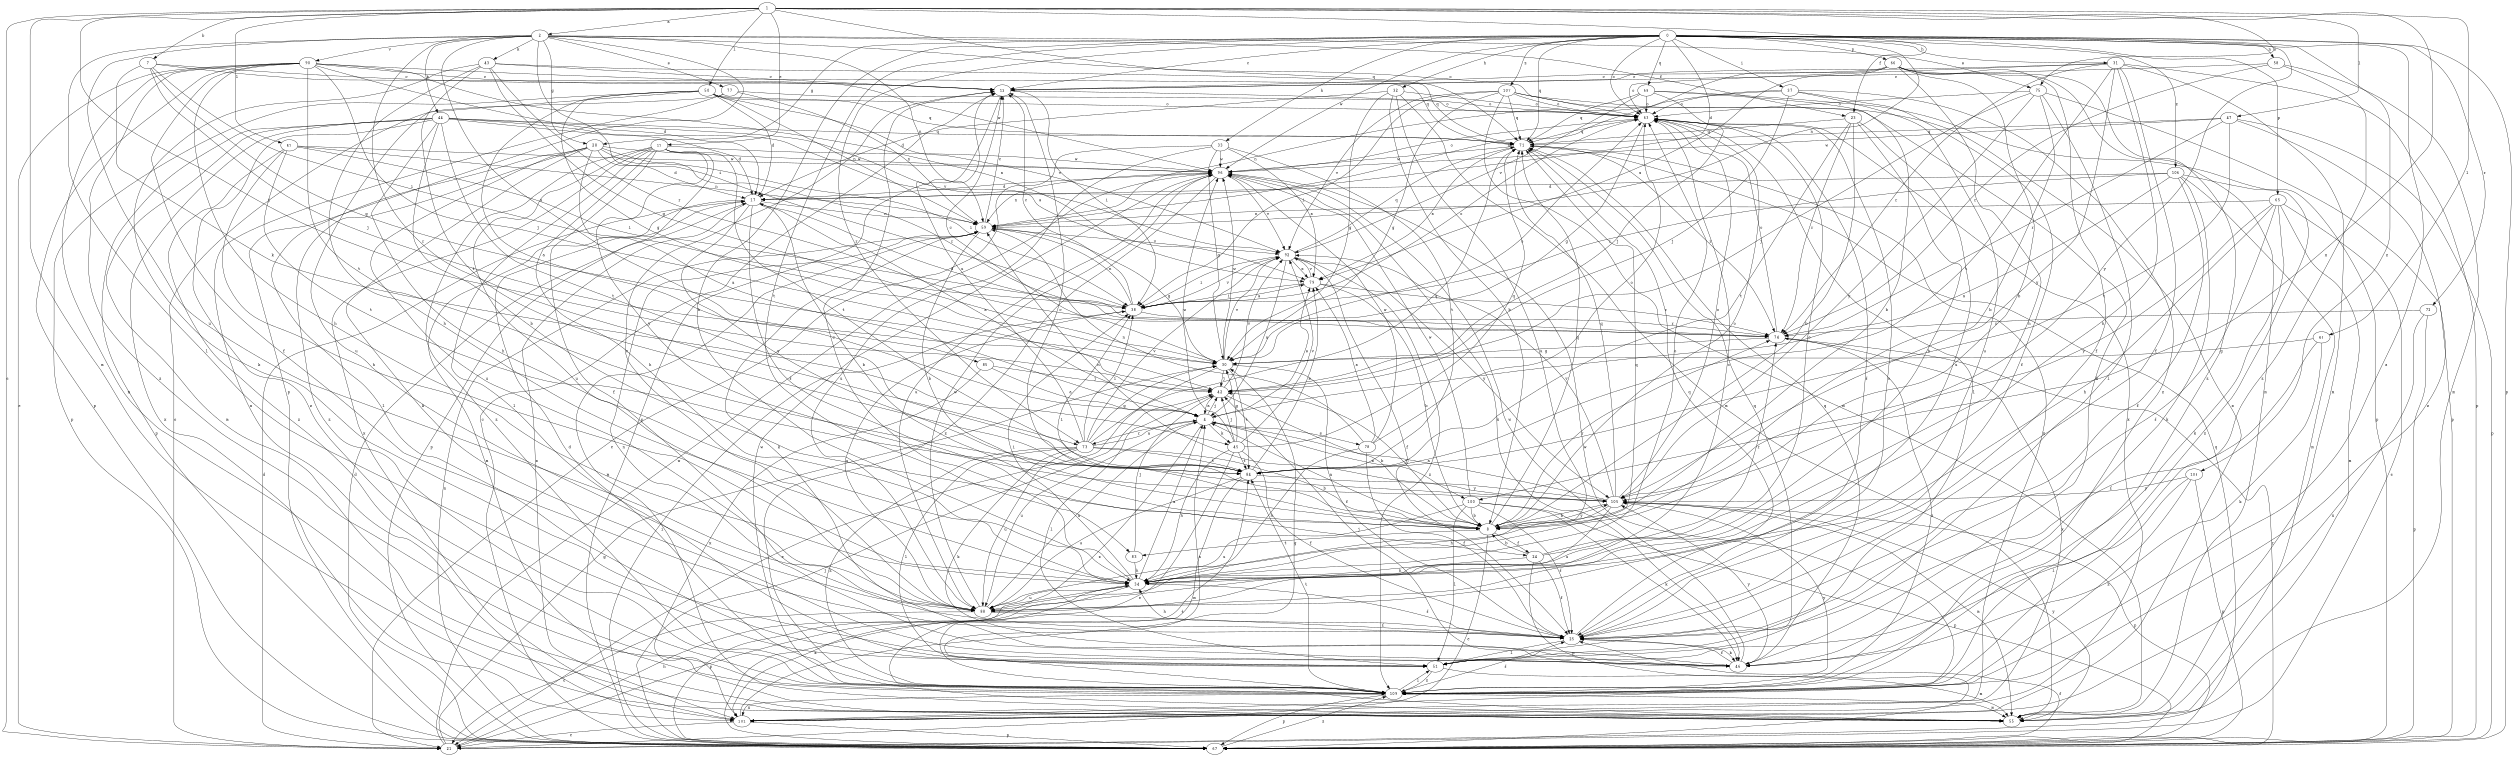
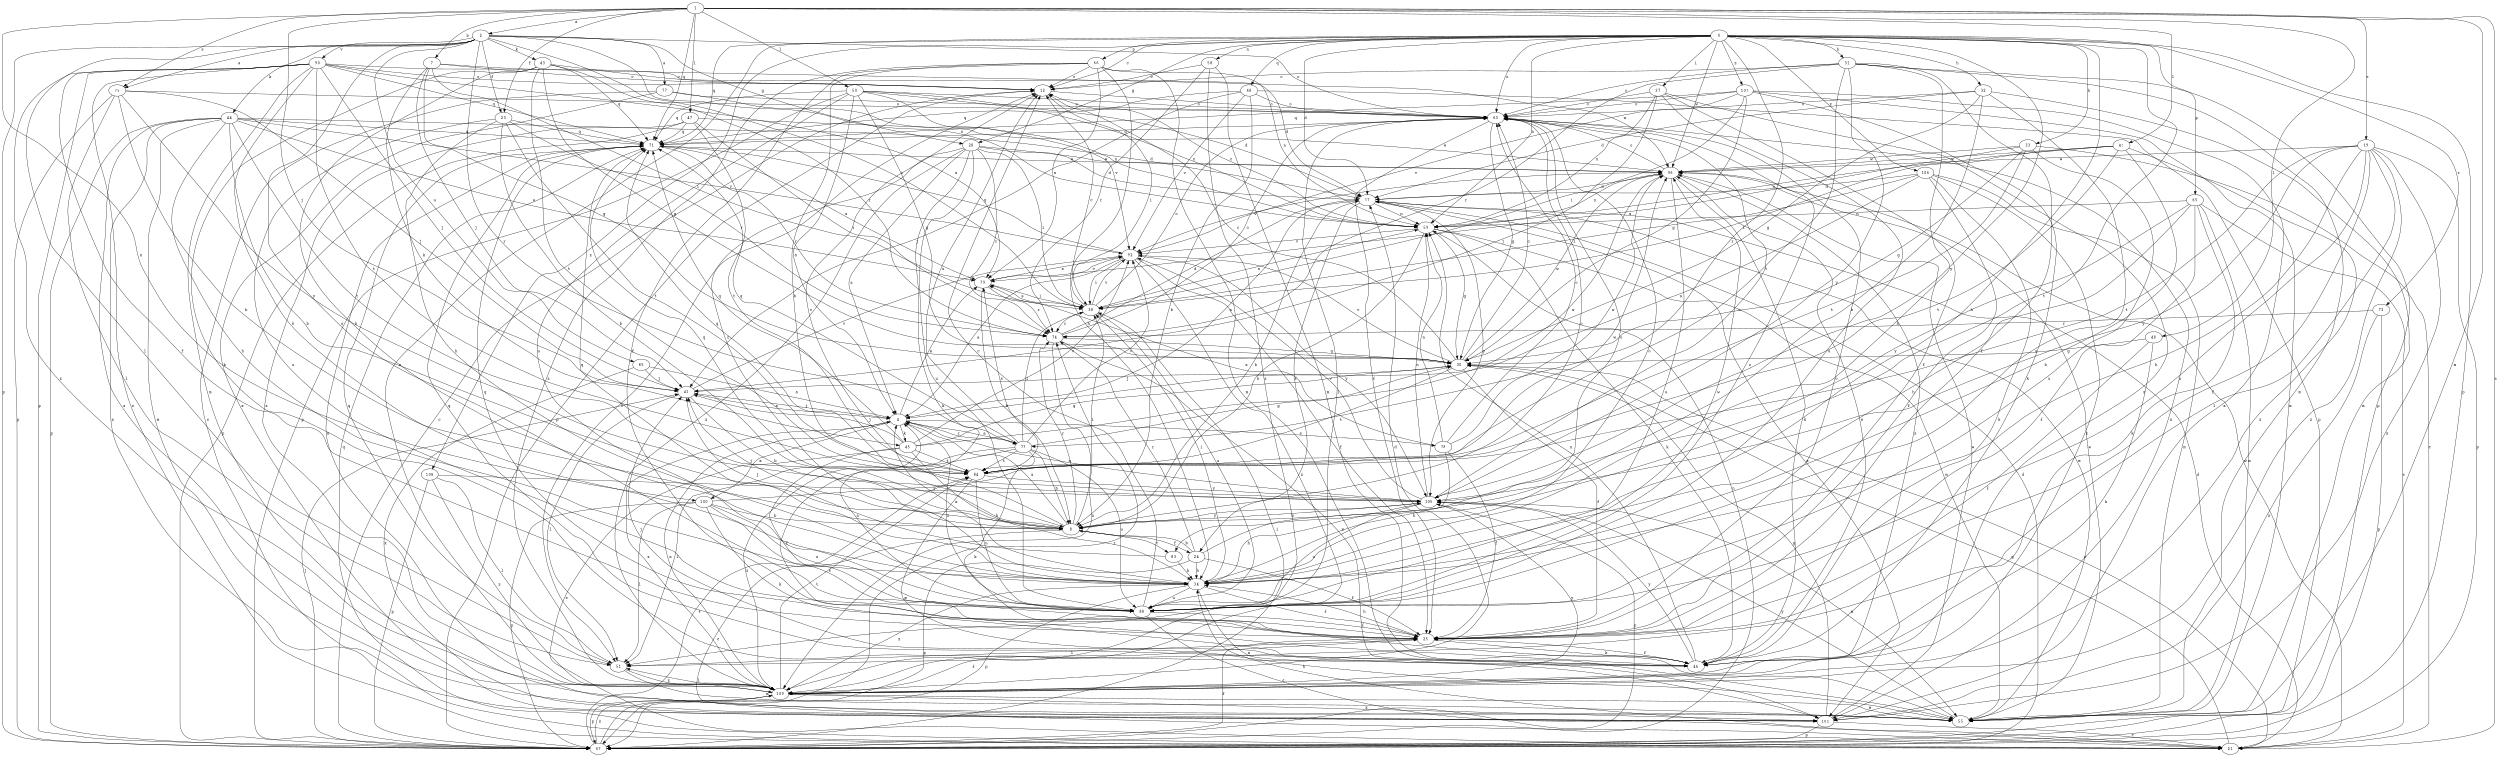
none -> (969, 602)
